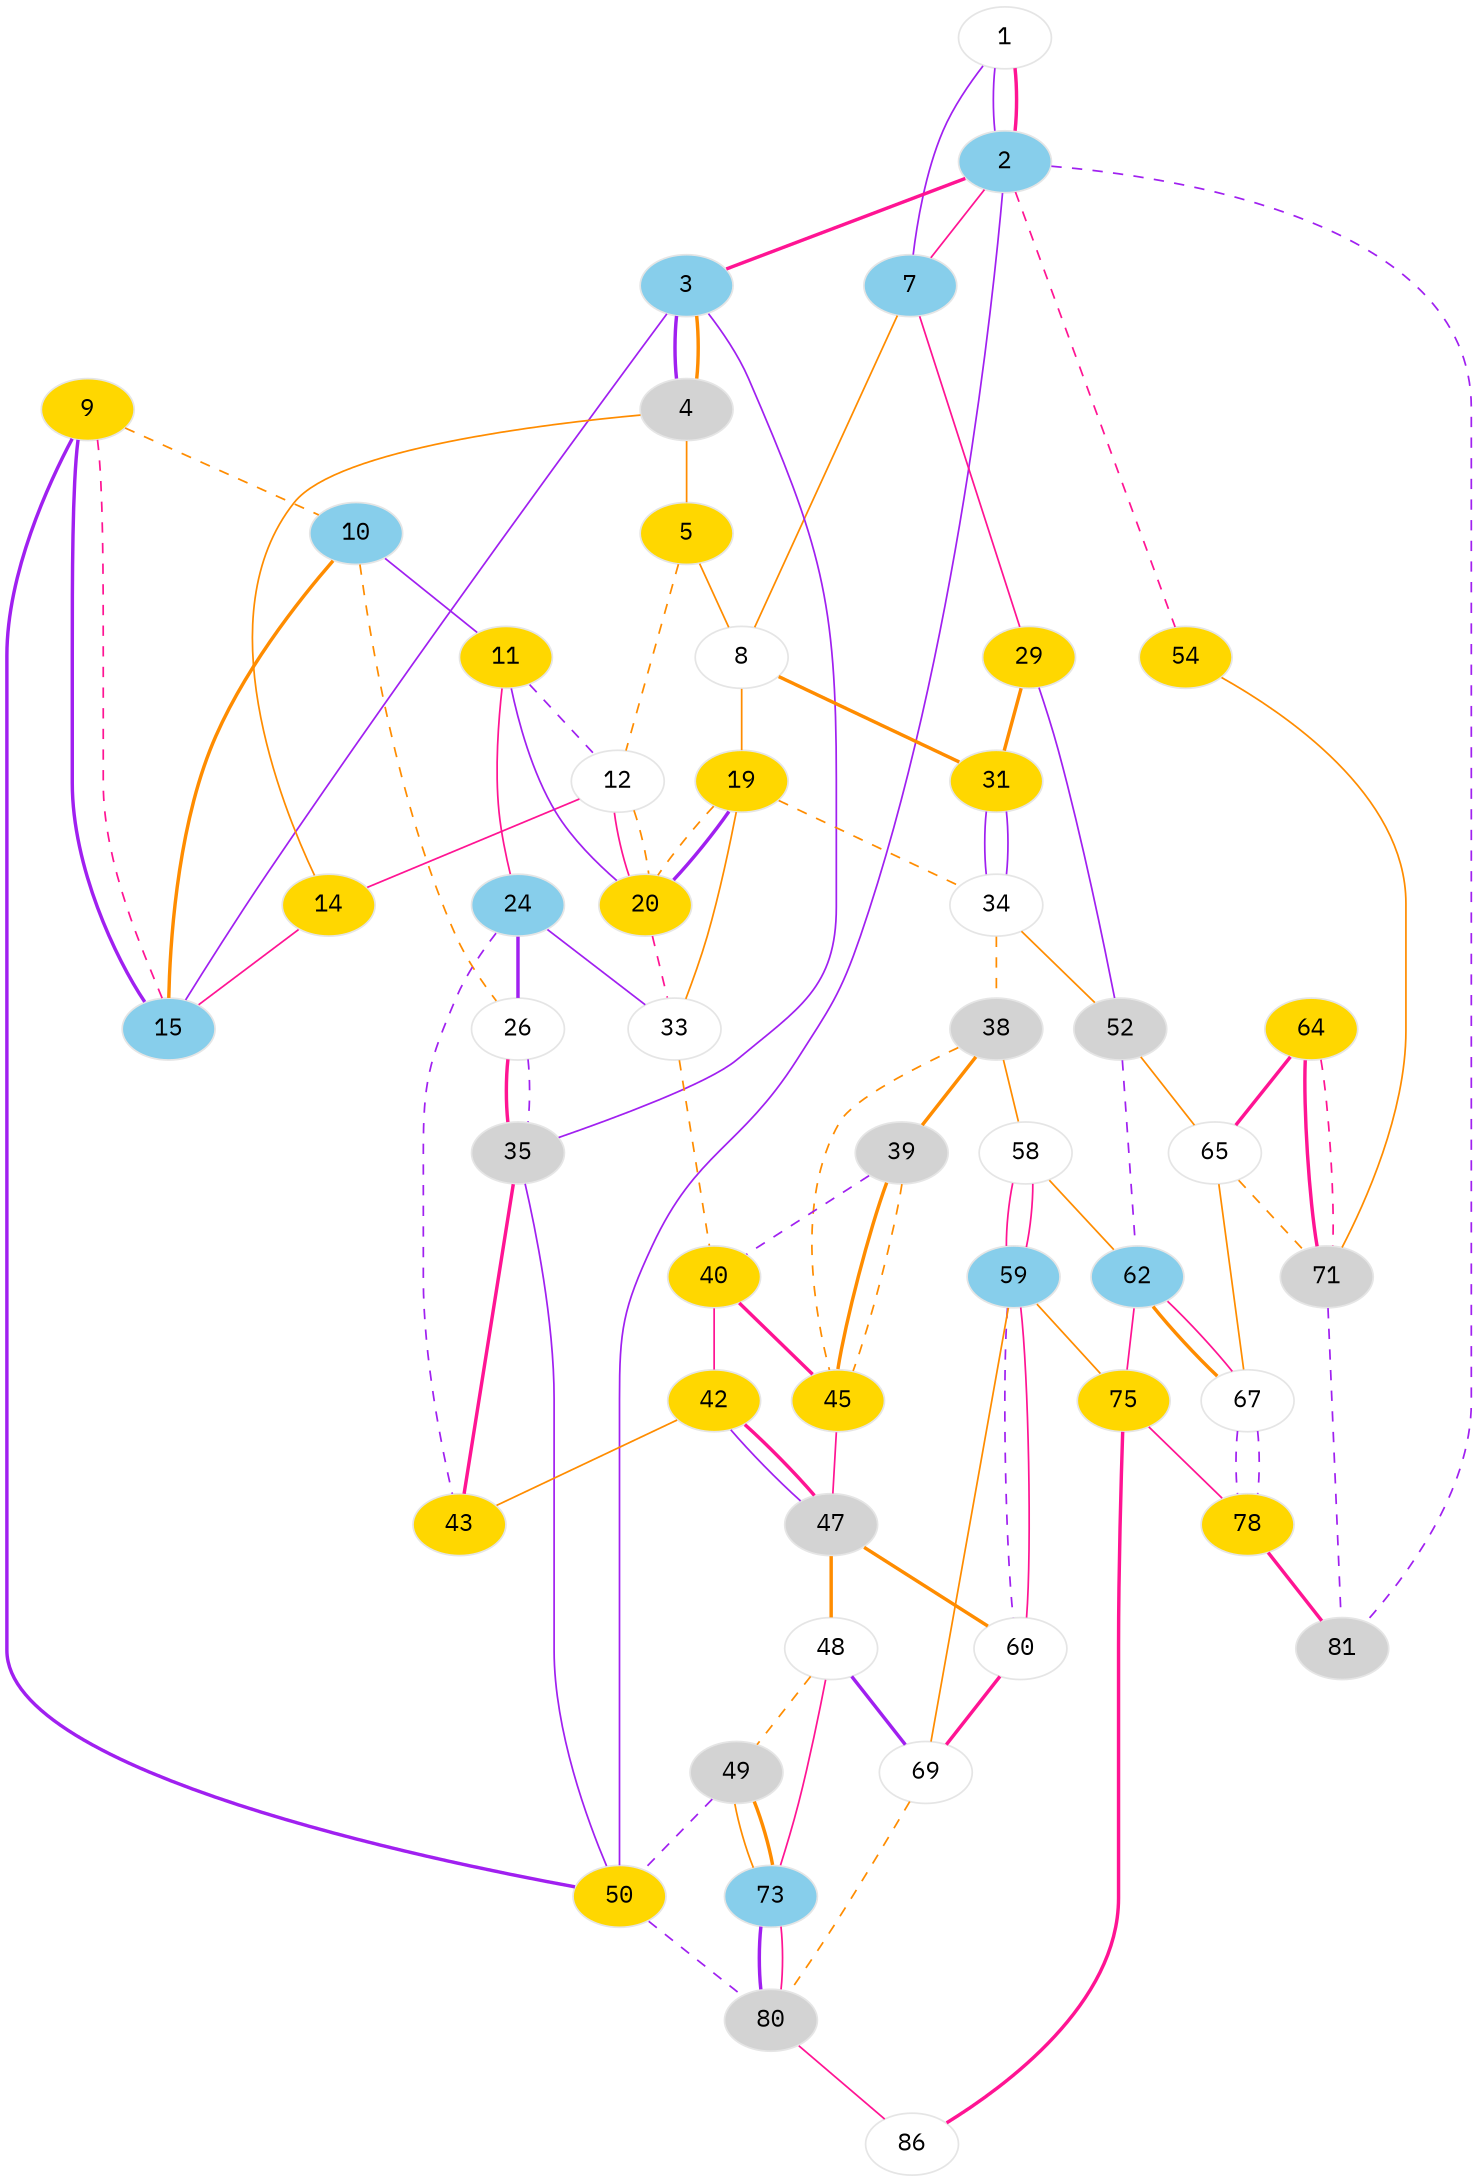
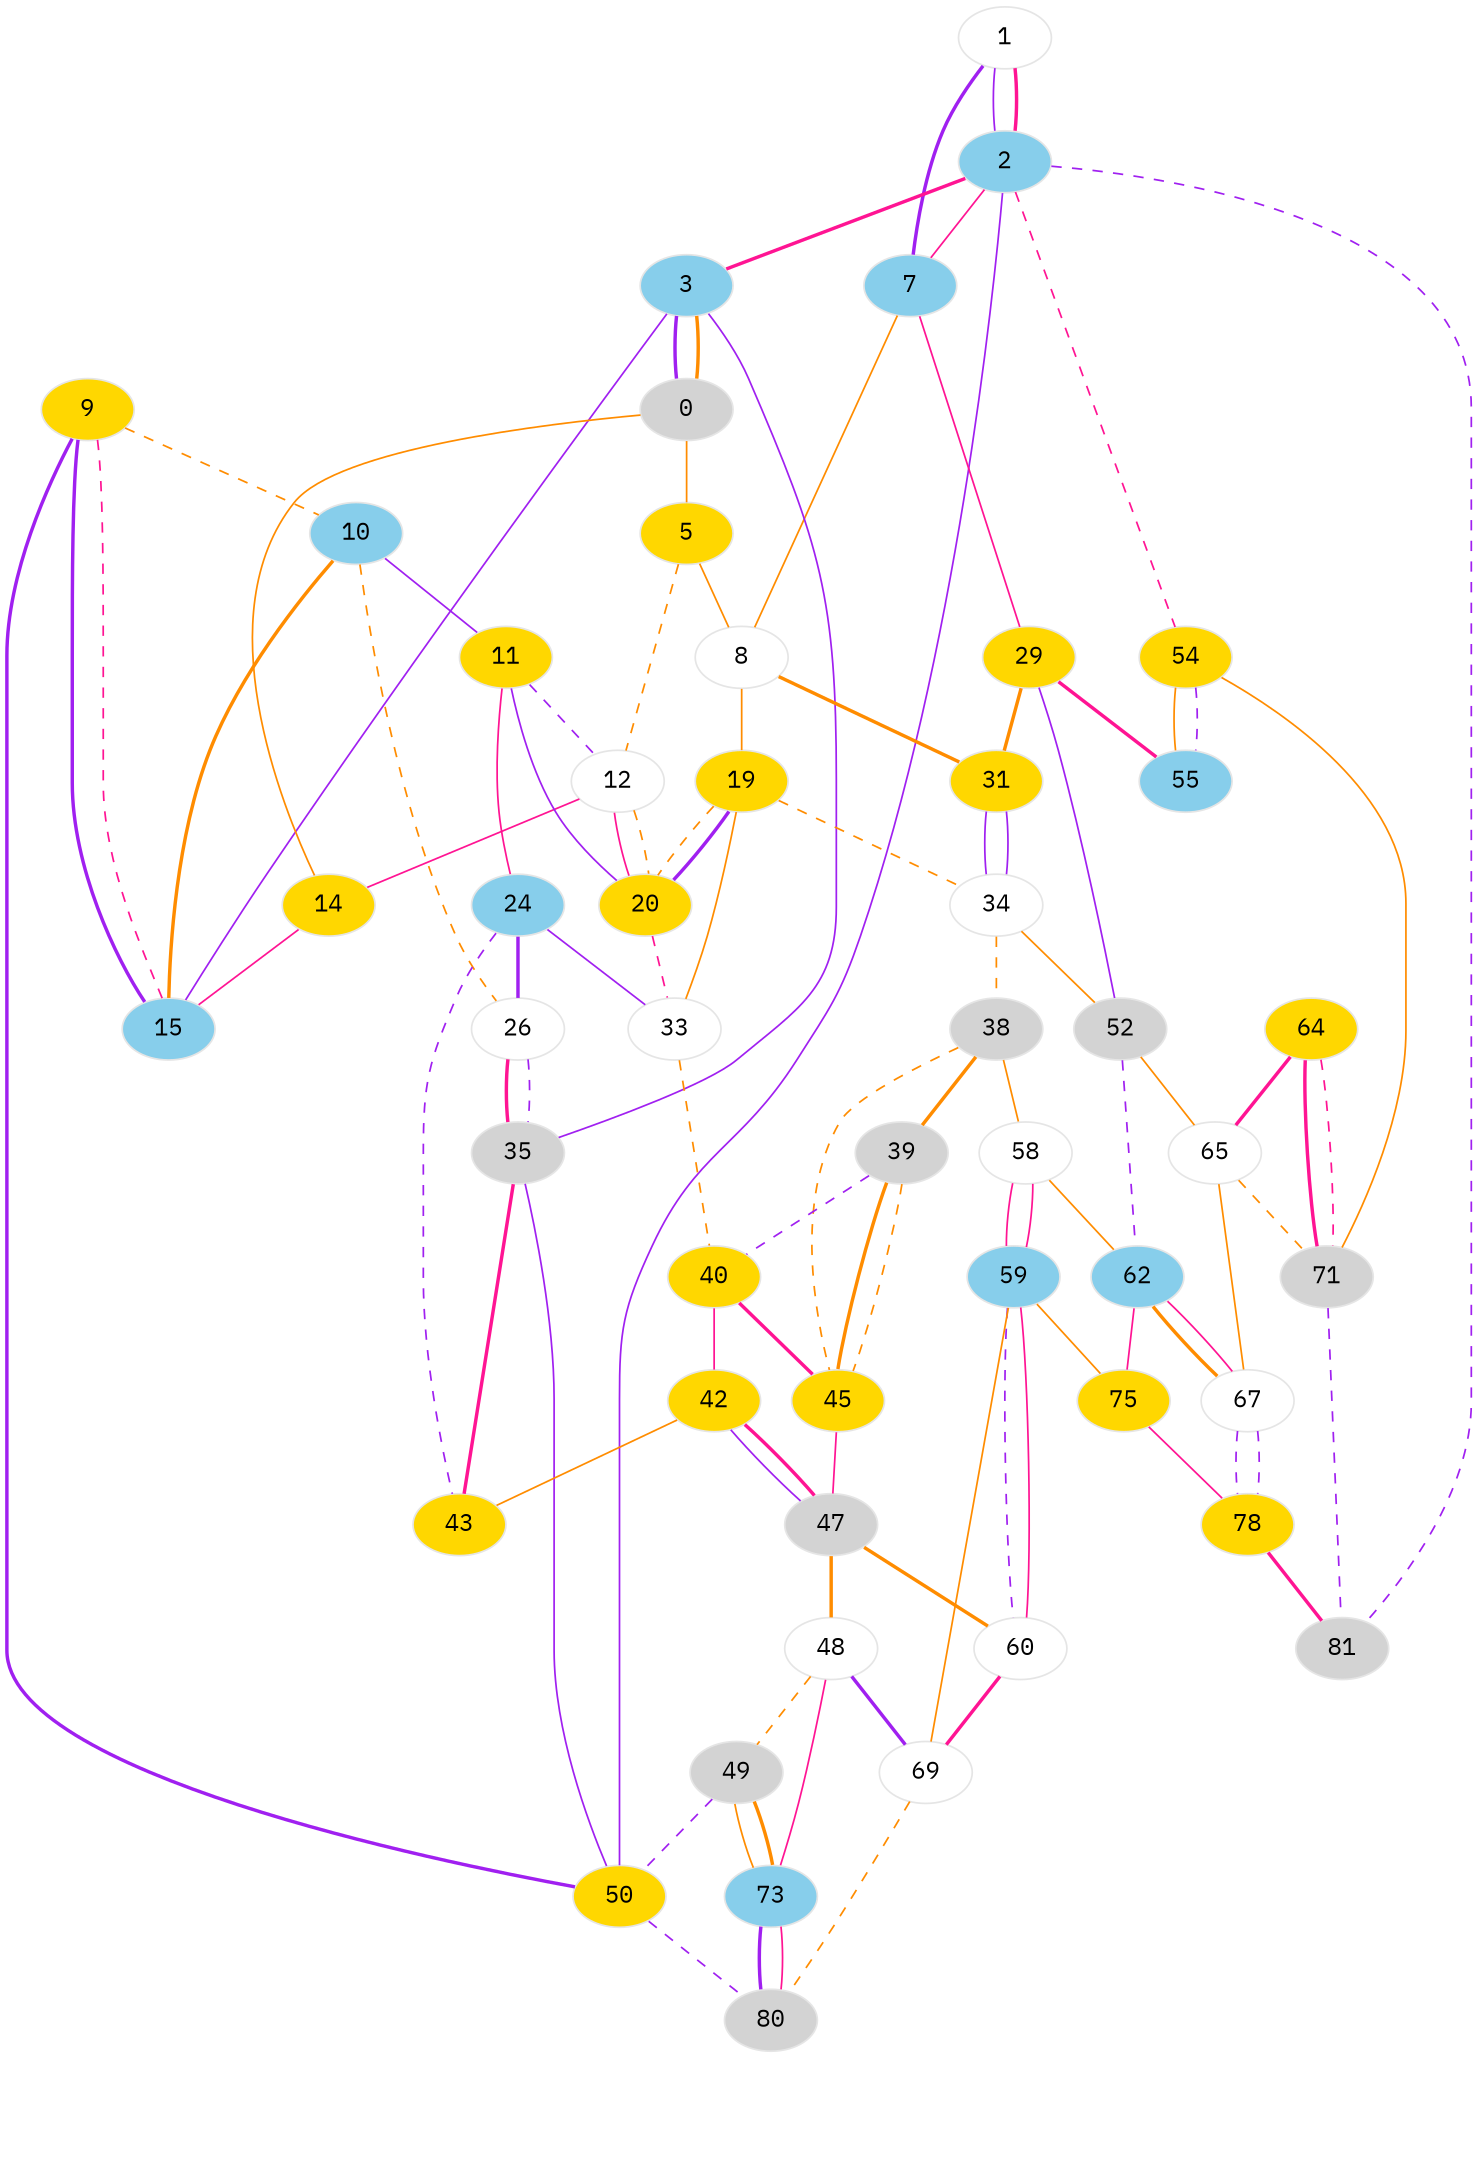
(934, 155) -> (934, 155)
(687, 410) -> (687, 410)
none -> (1186, 781)
(912, 2144) -> none
